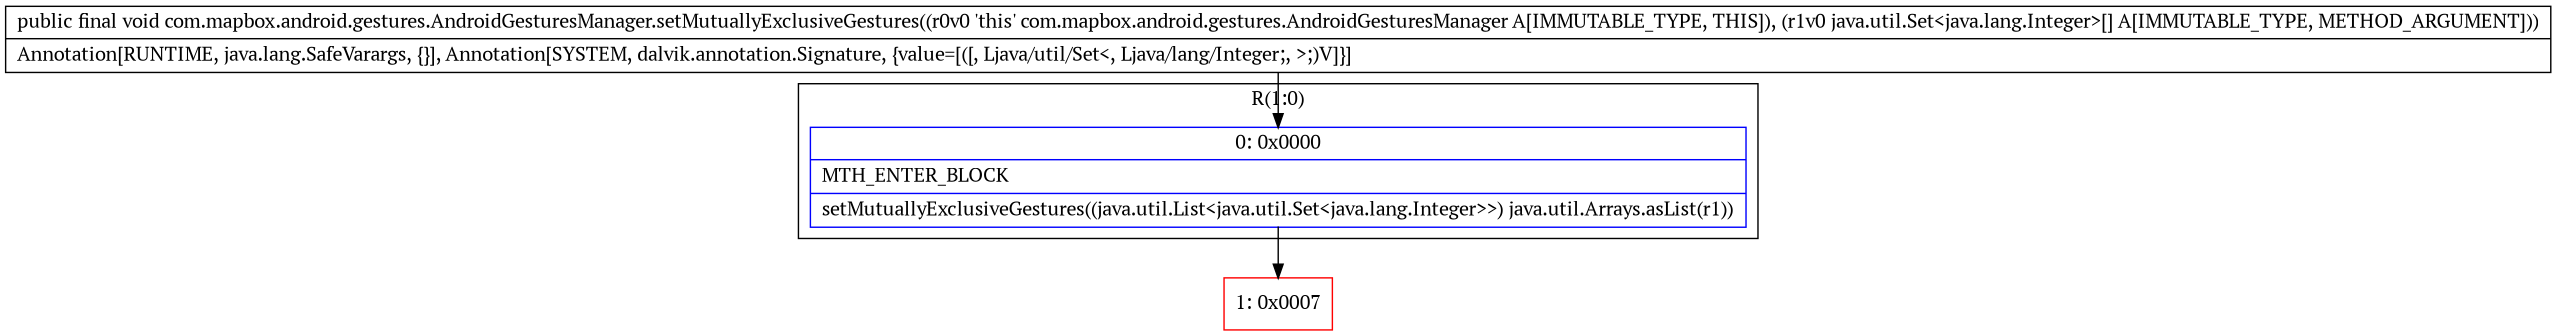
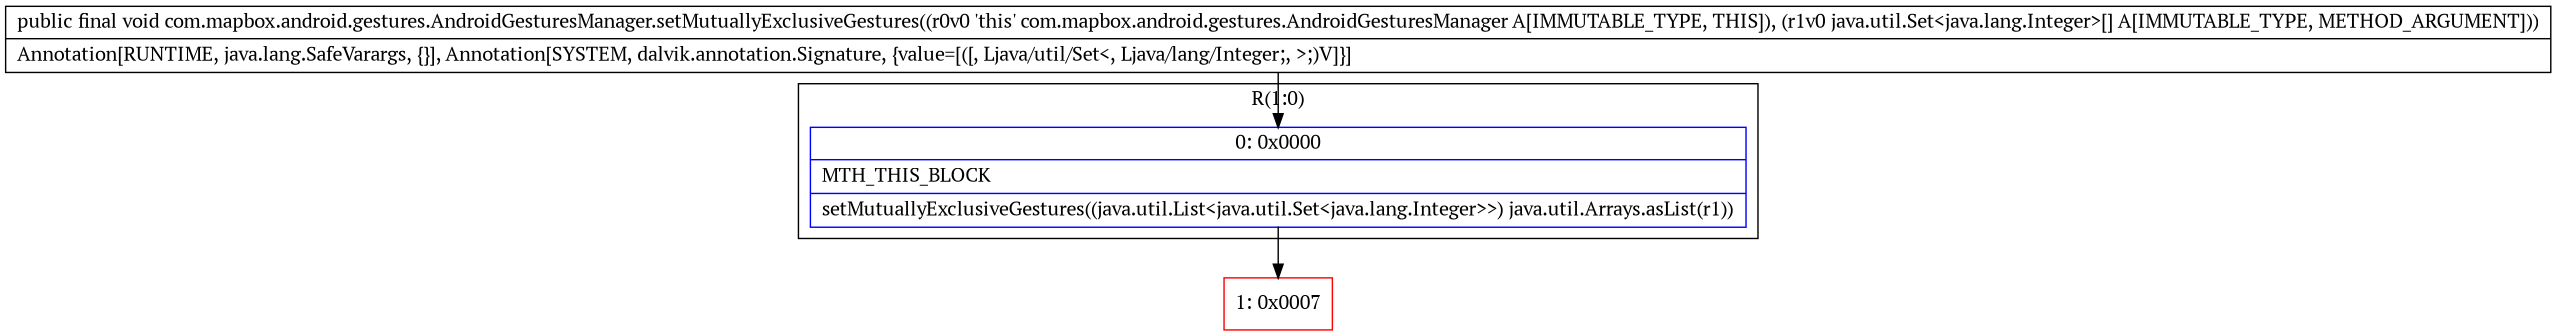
(915, 176) -> (907, 176)
